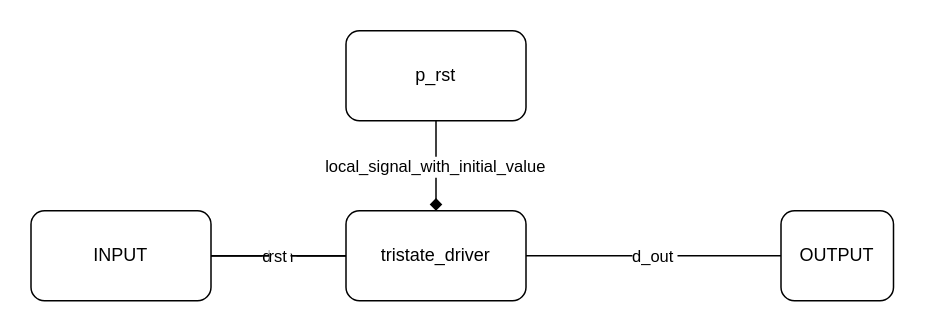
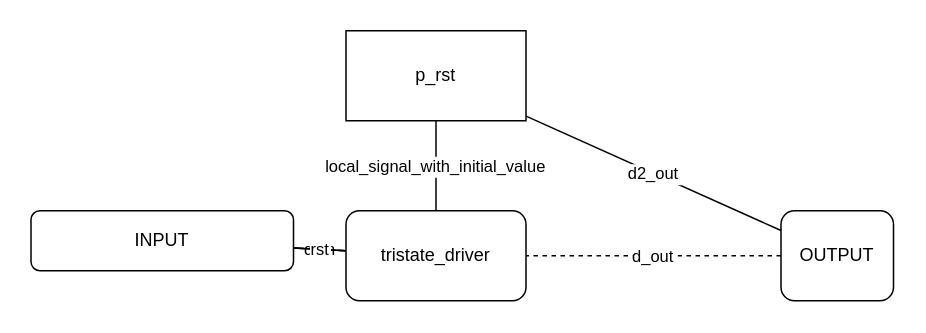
(436, 76) -> (436, 76)
none -> (586, 143)
(436, 198) -> (436, 204)
(121, 256) -> (162, 241)
(581, 256) -> (581, 256)
